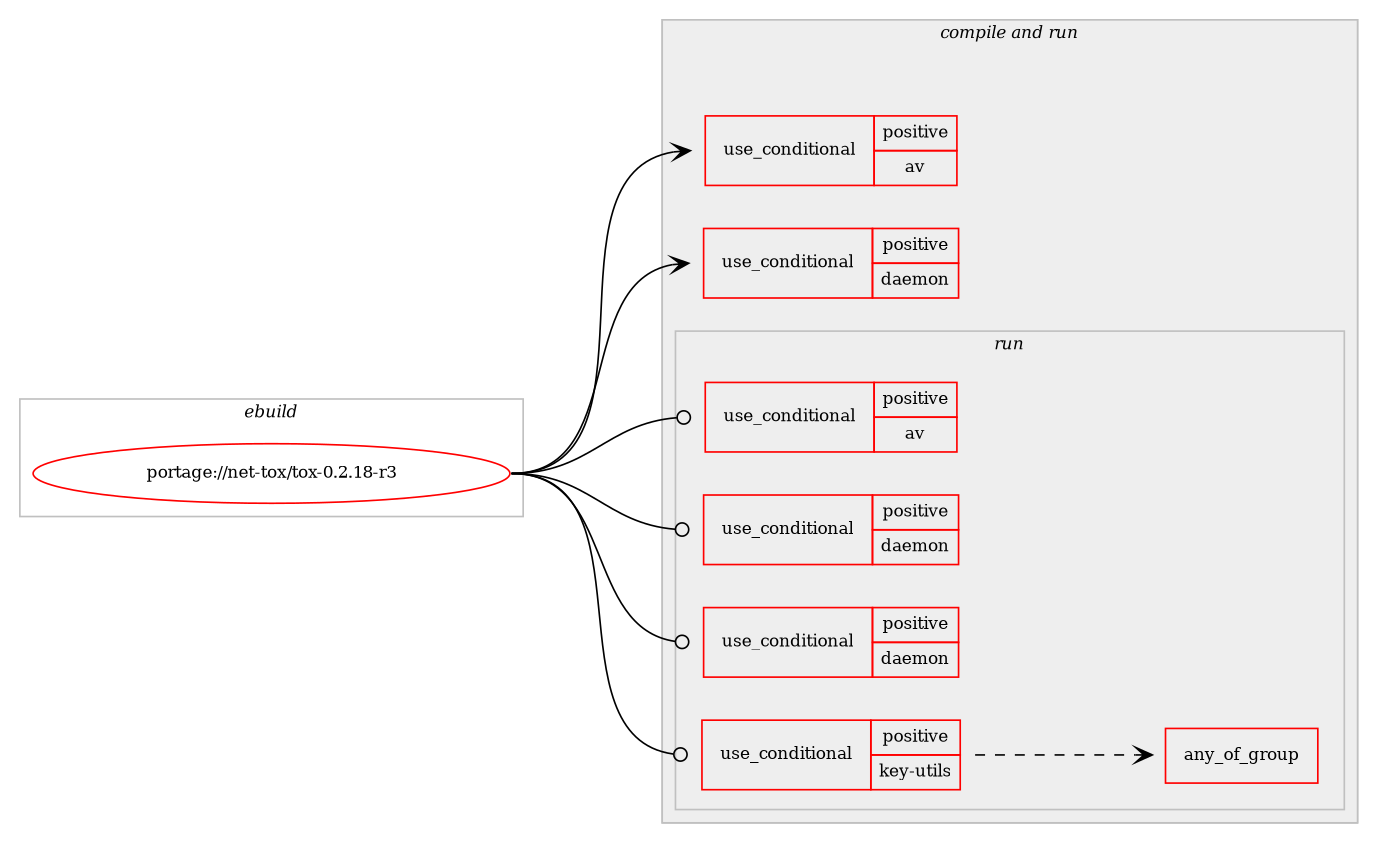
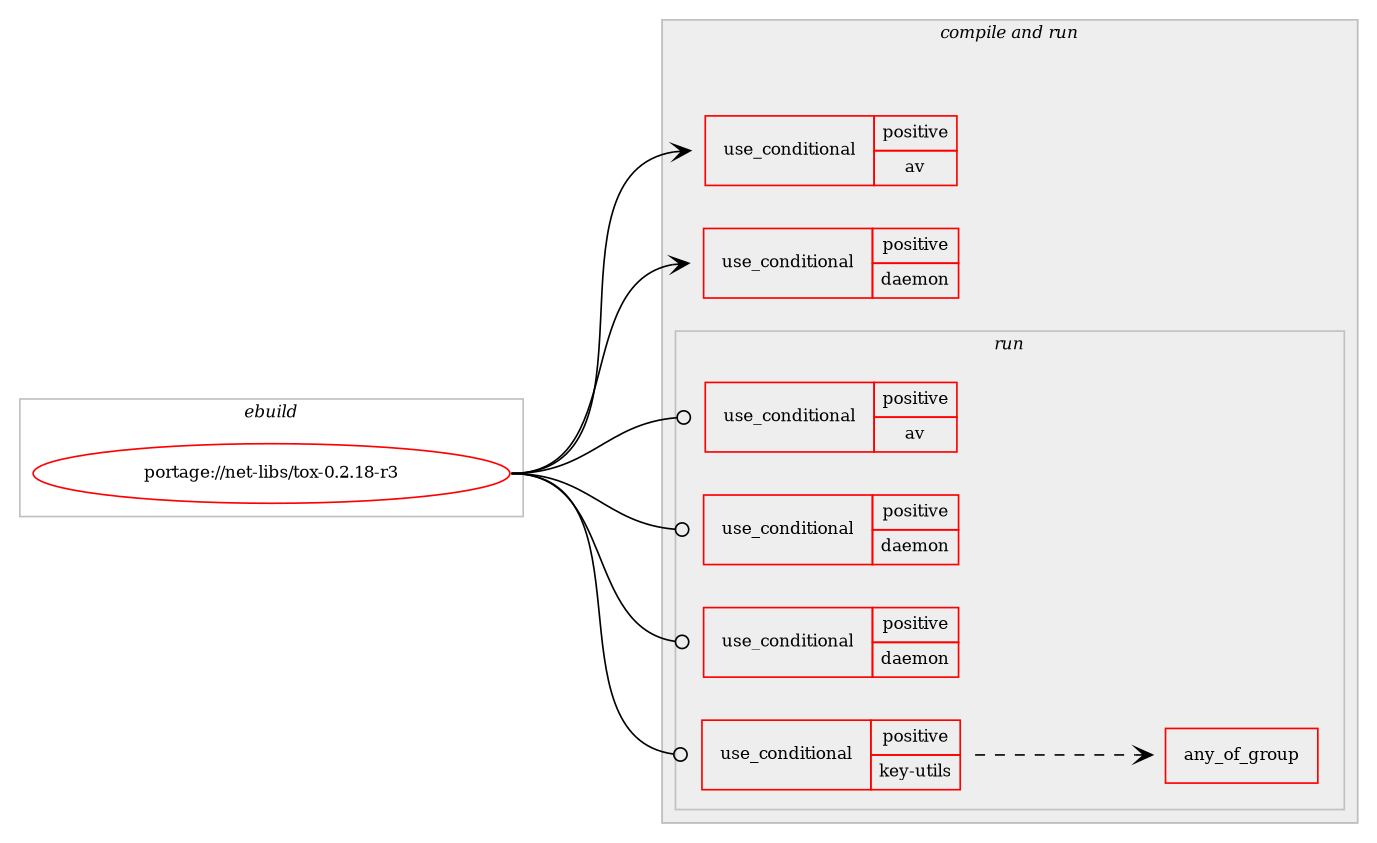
(272, 473) -> (272, 473)
